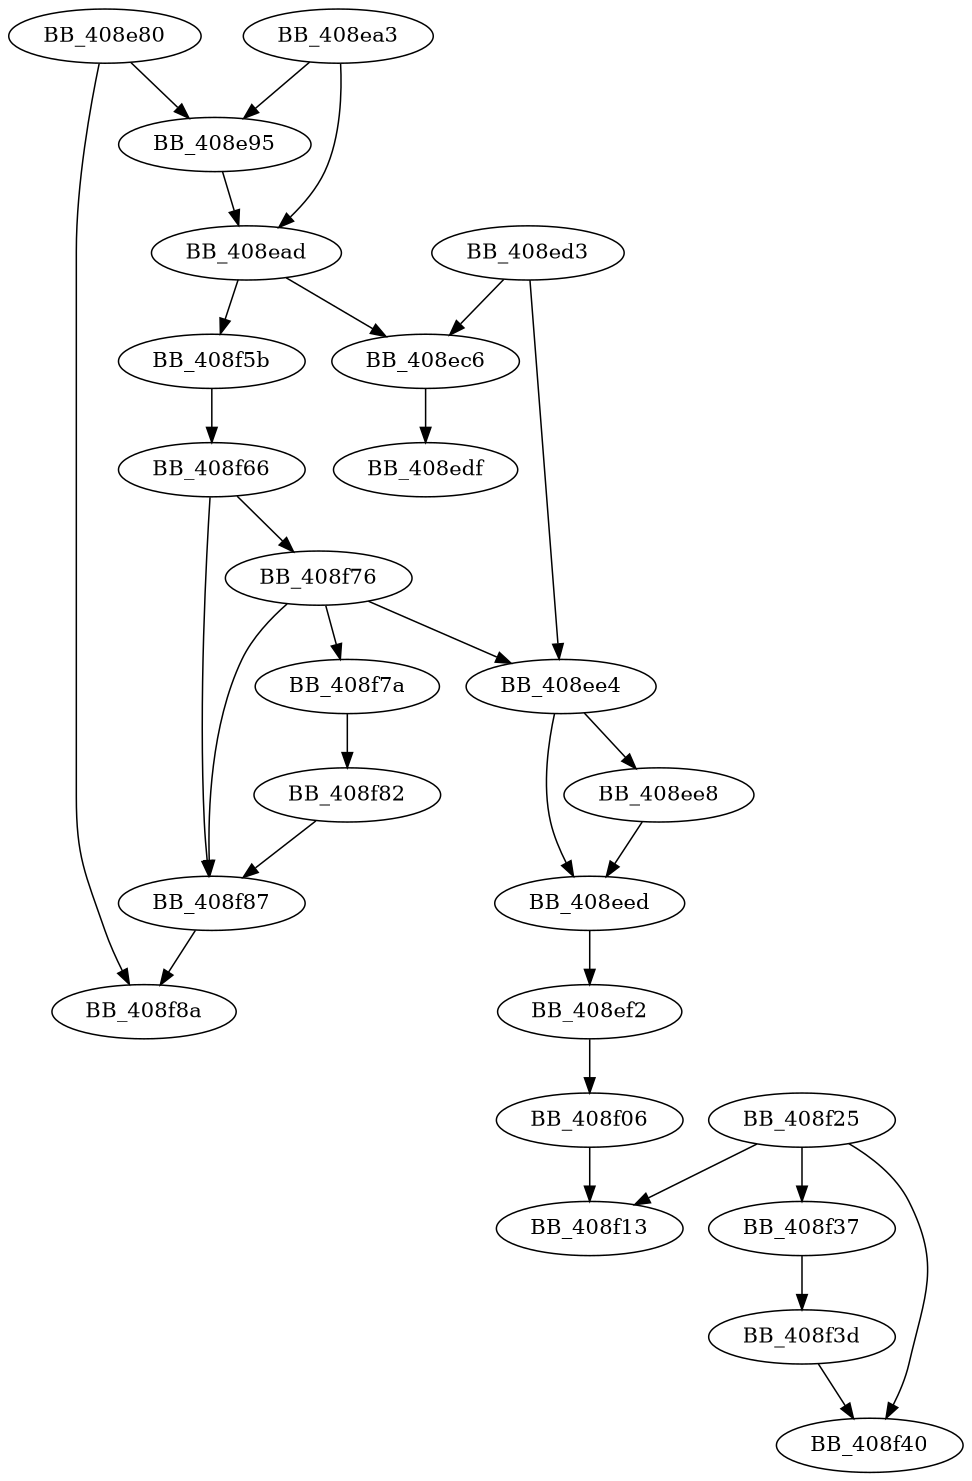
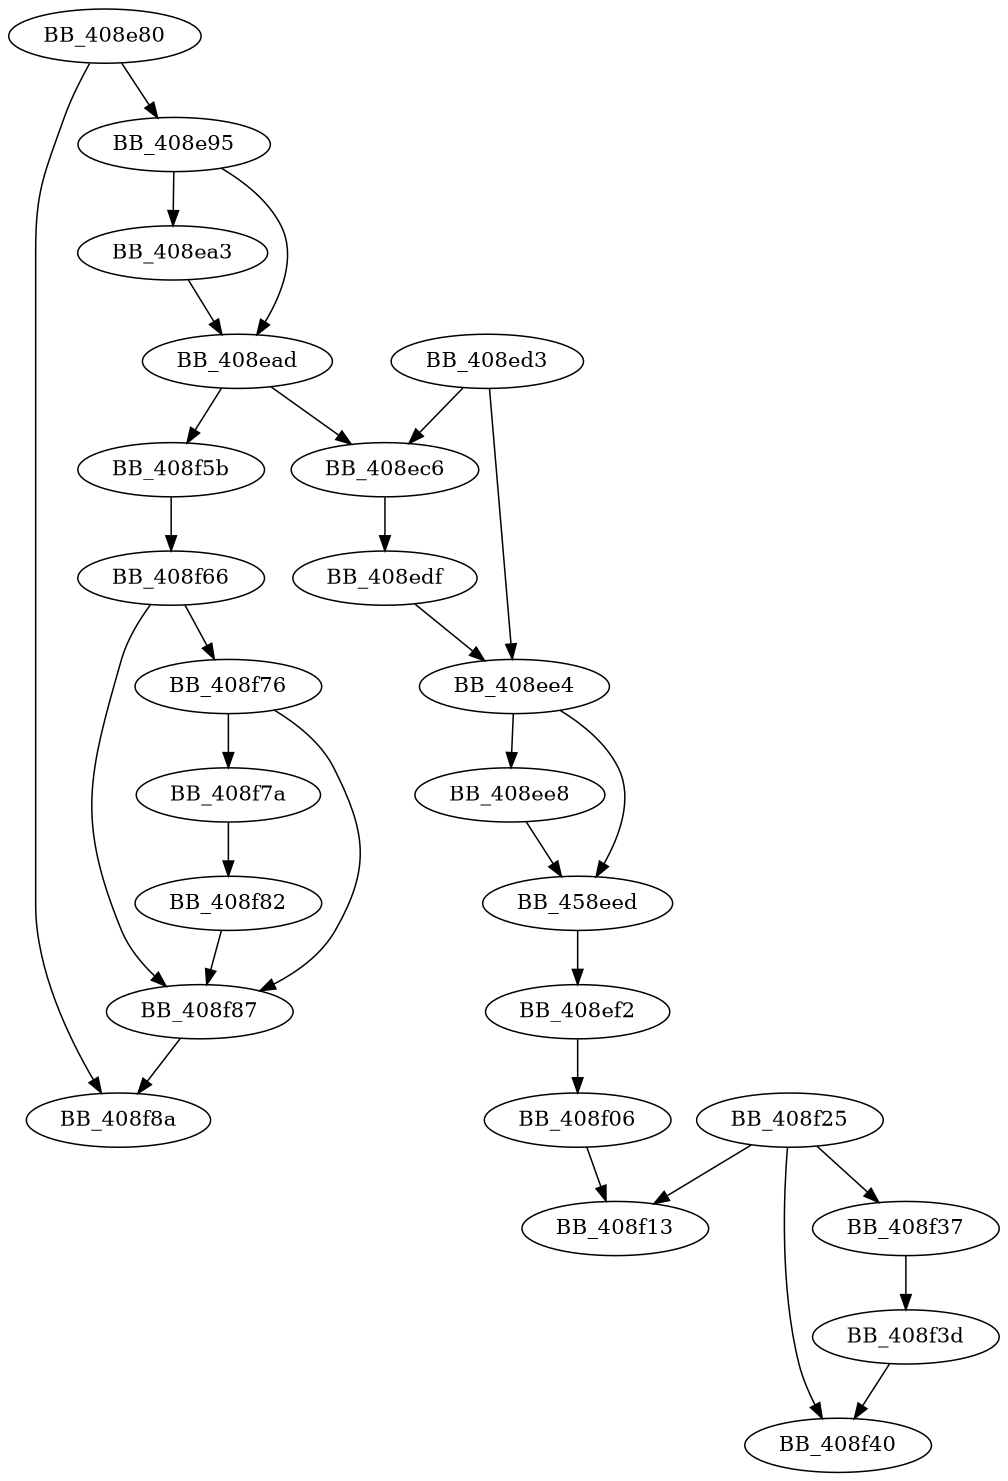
(283, 85) -> (174, 191)
(433, 629) -> (444, 628)
(590, 903) -> (578, 903)
